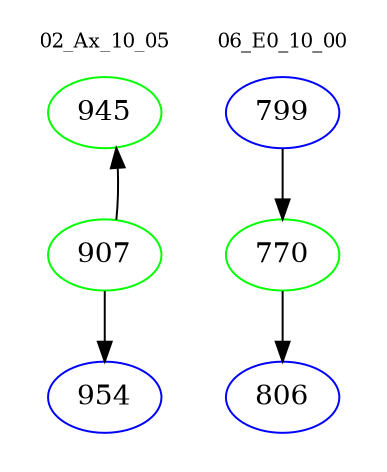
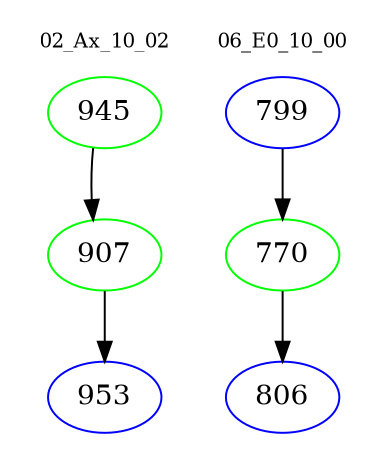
(105, 42) -> (105, 42)
(118, 194) -> (92, 174)
(105, 397) -> (105, 397)
